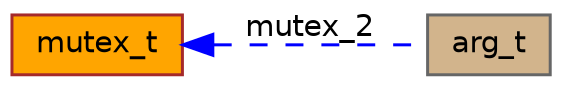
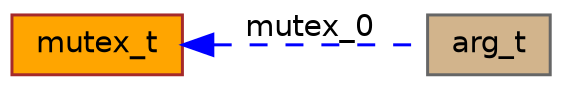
(305, 28) -> (305, 28)
